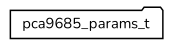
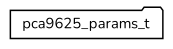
(87, 24) -> (87, 24)
